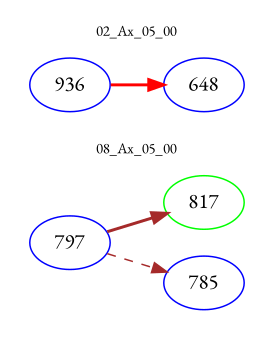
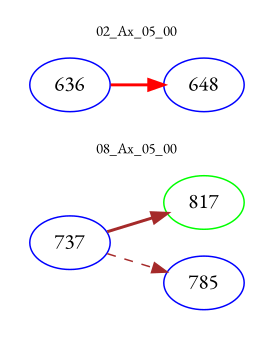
(70, 85) -> (70, 85)
(70, 243) -> (70, 243)
